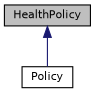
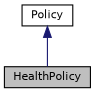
(47, 52) -> (47, 52)
